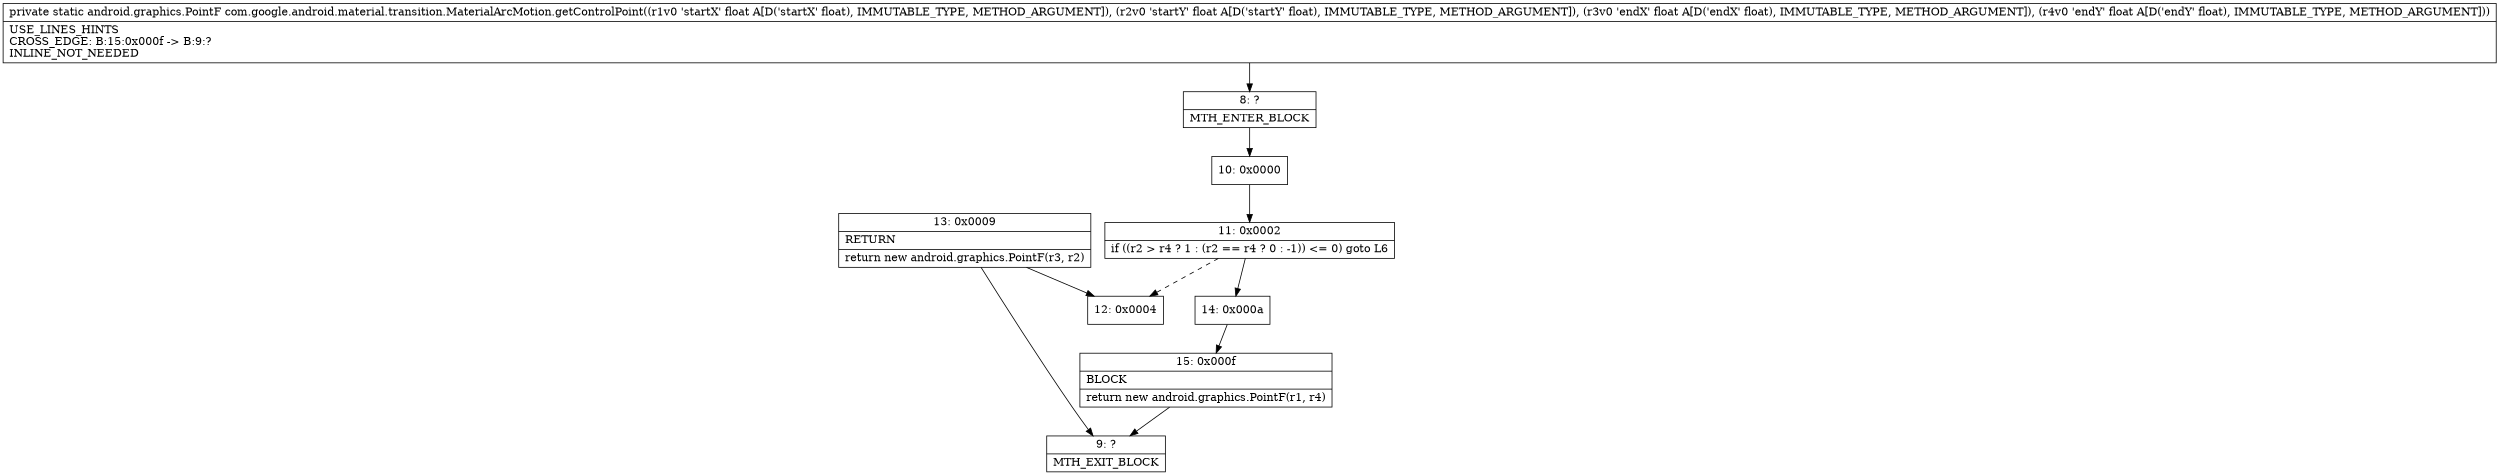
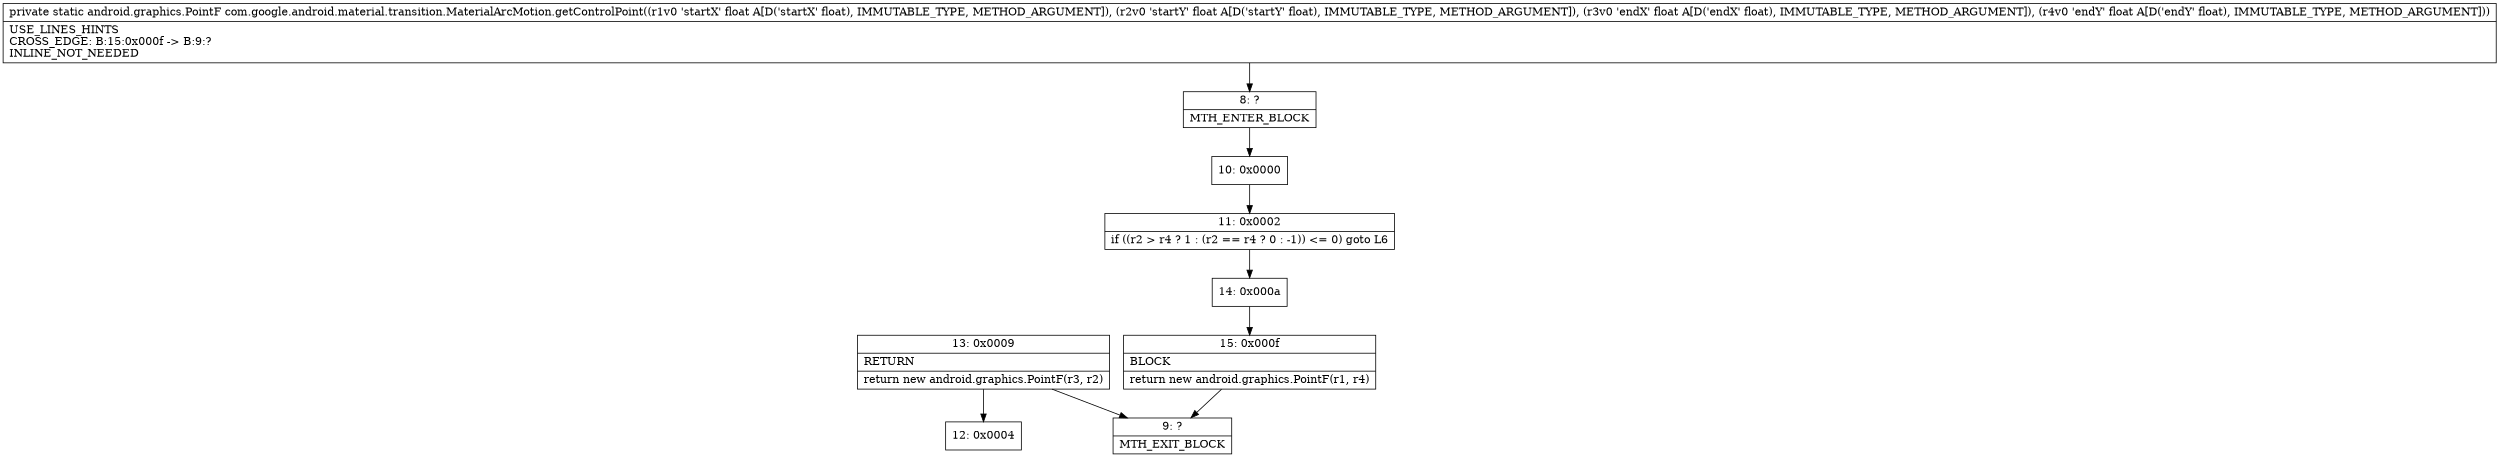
(1188, 275) -> none
